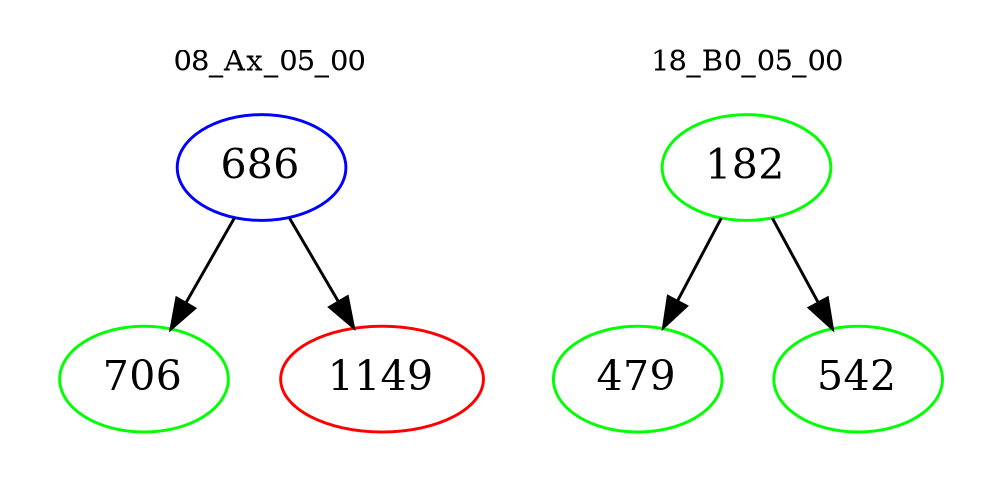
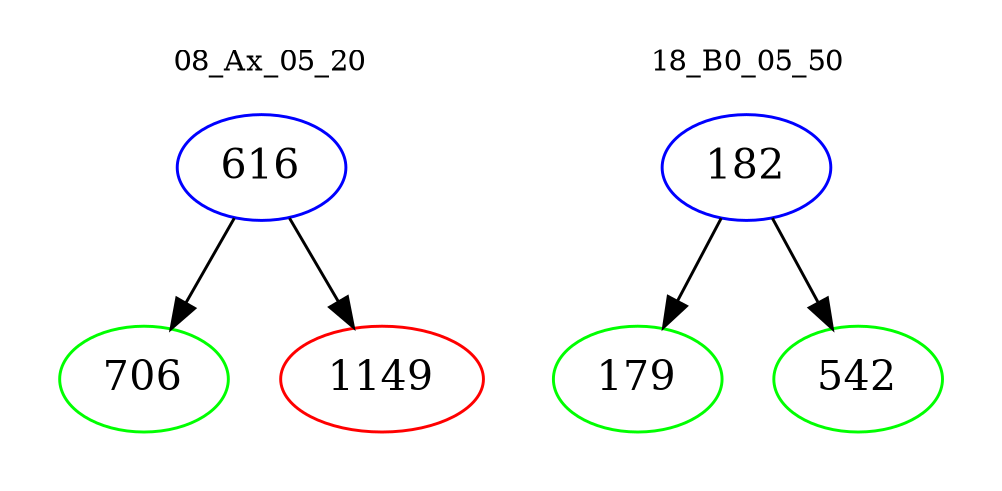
(270, 63) -> (270, 63)
(748, 63) -> (748, 63)
(262, 168) -> (262, 168)
(746, 168) -> (746, 168)
(638, 379) -> (638, 379)
